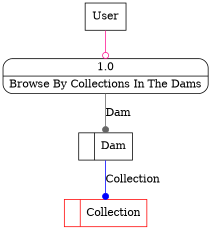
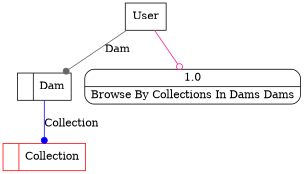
(106, 84) -> (193, 95)
(106, 110) -> (98, 50)
